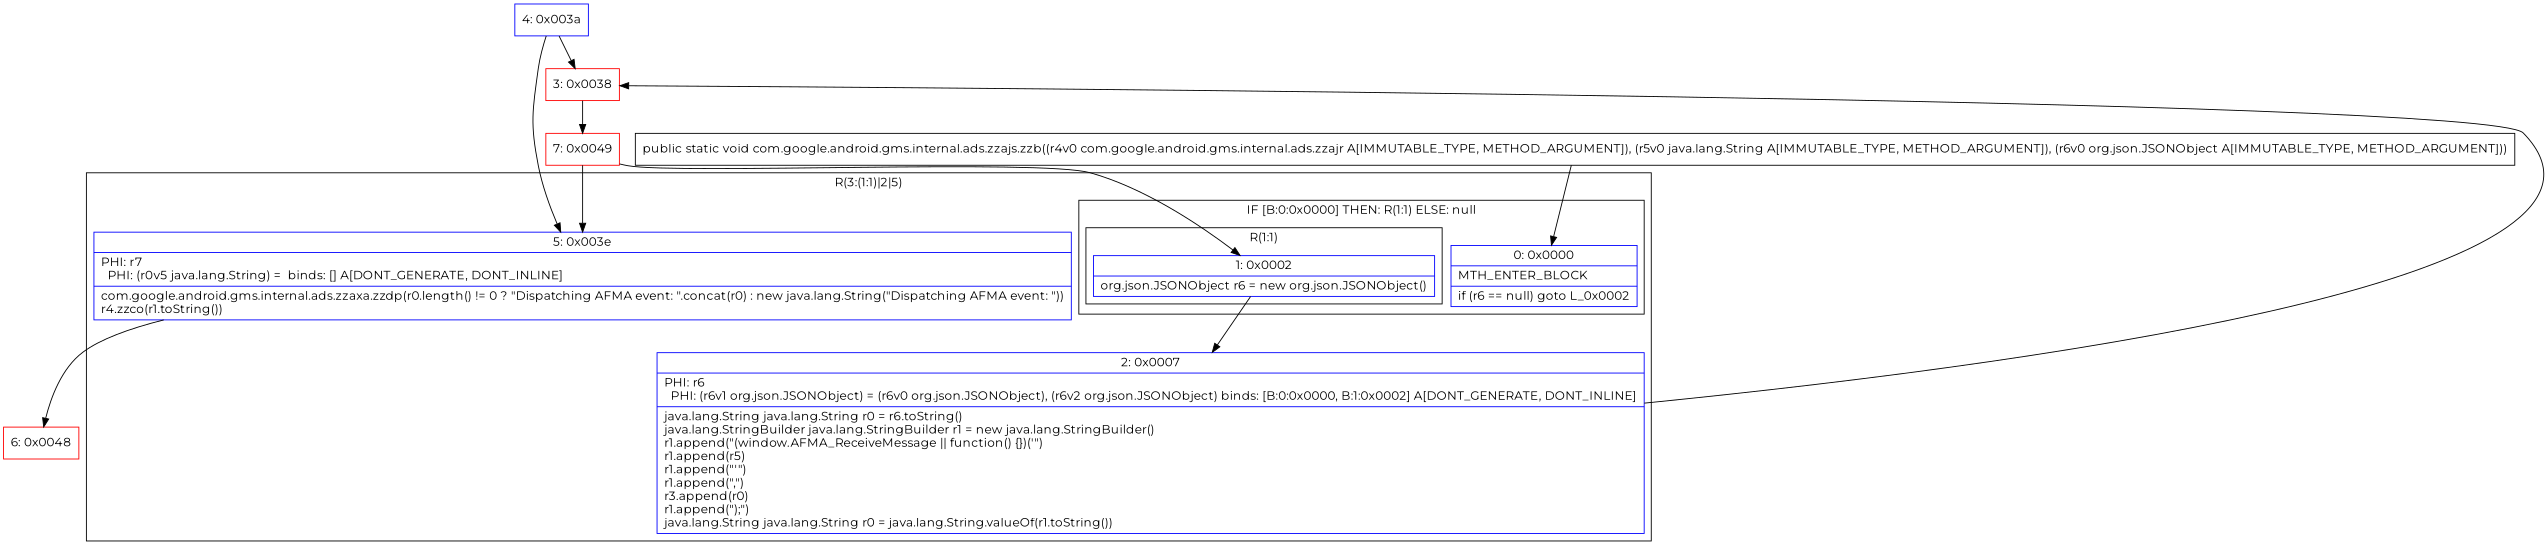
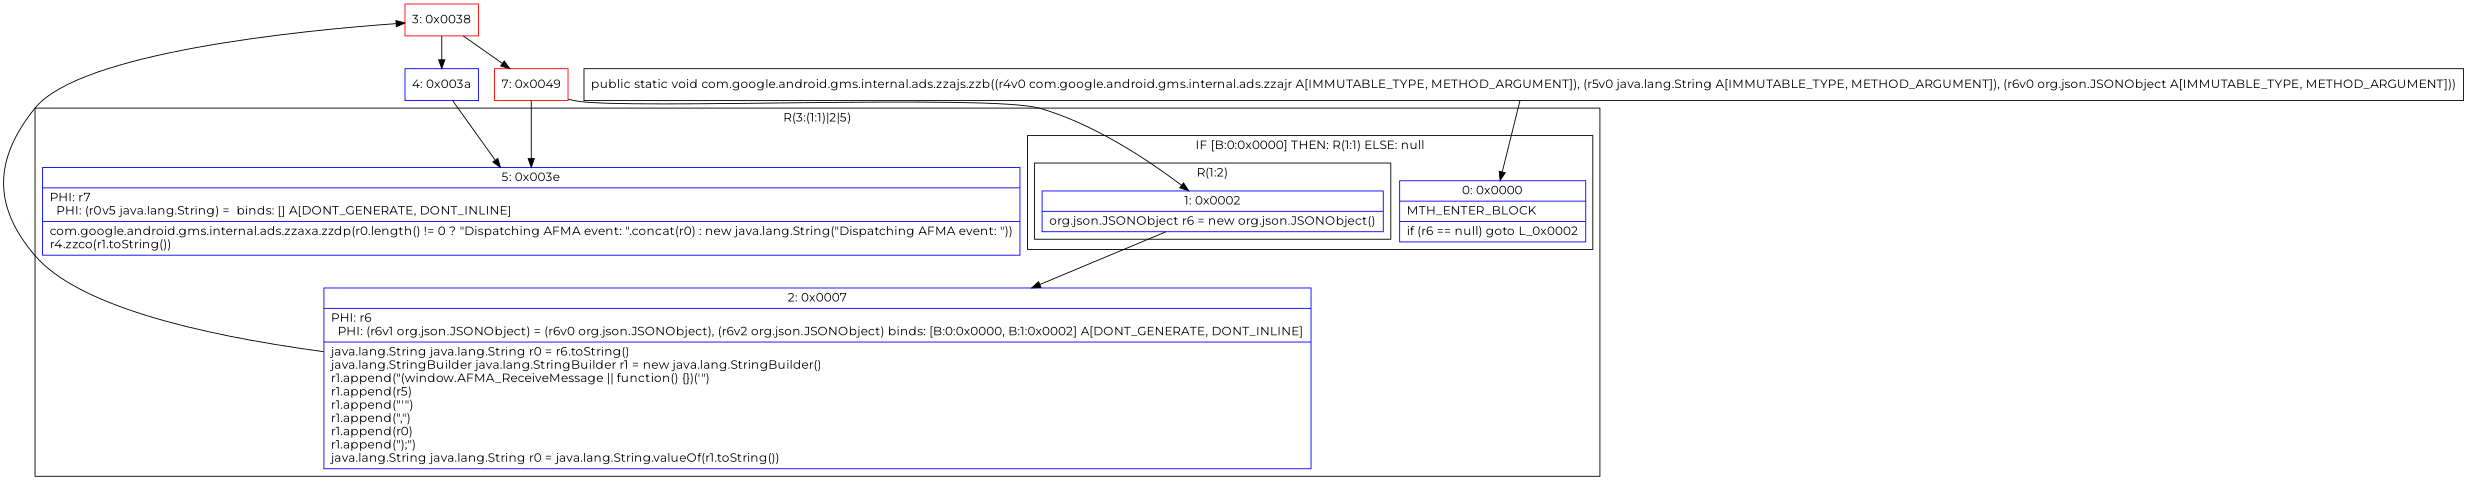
(565, 48) -> (442, 48)
(1264, 238) -> (1213, 173)
(41, 443) -> none
(707, 496) -> (372, 432)
